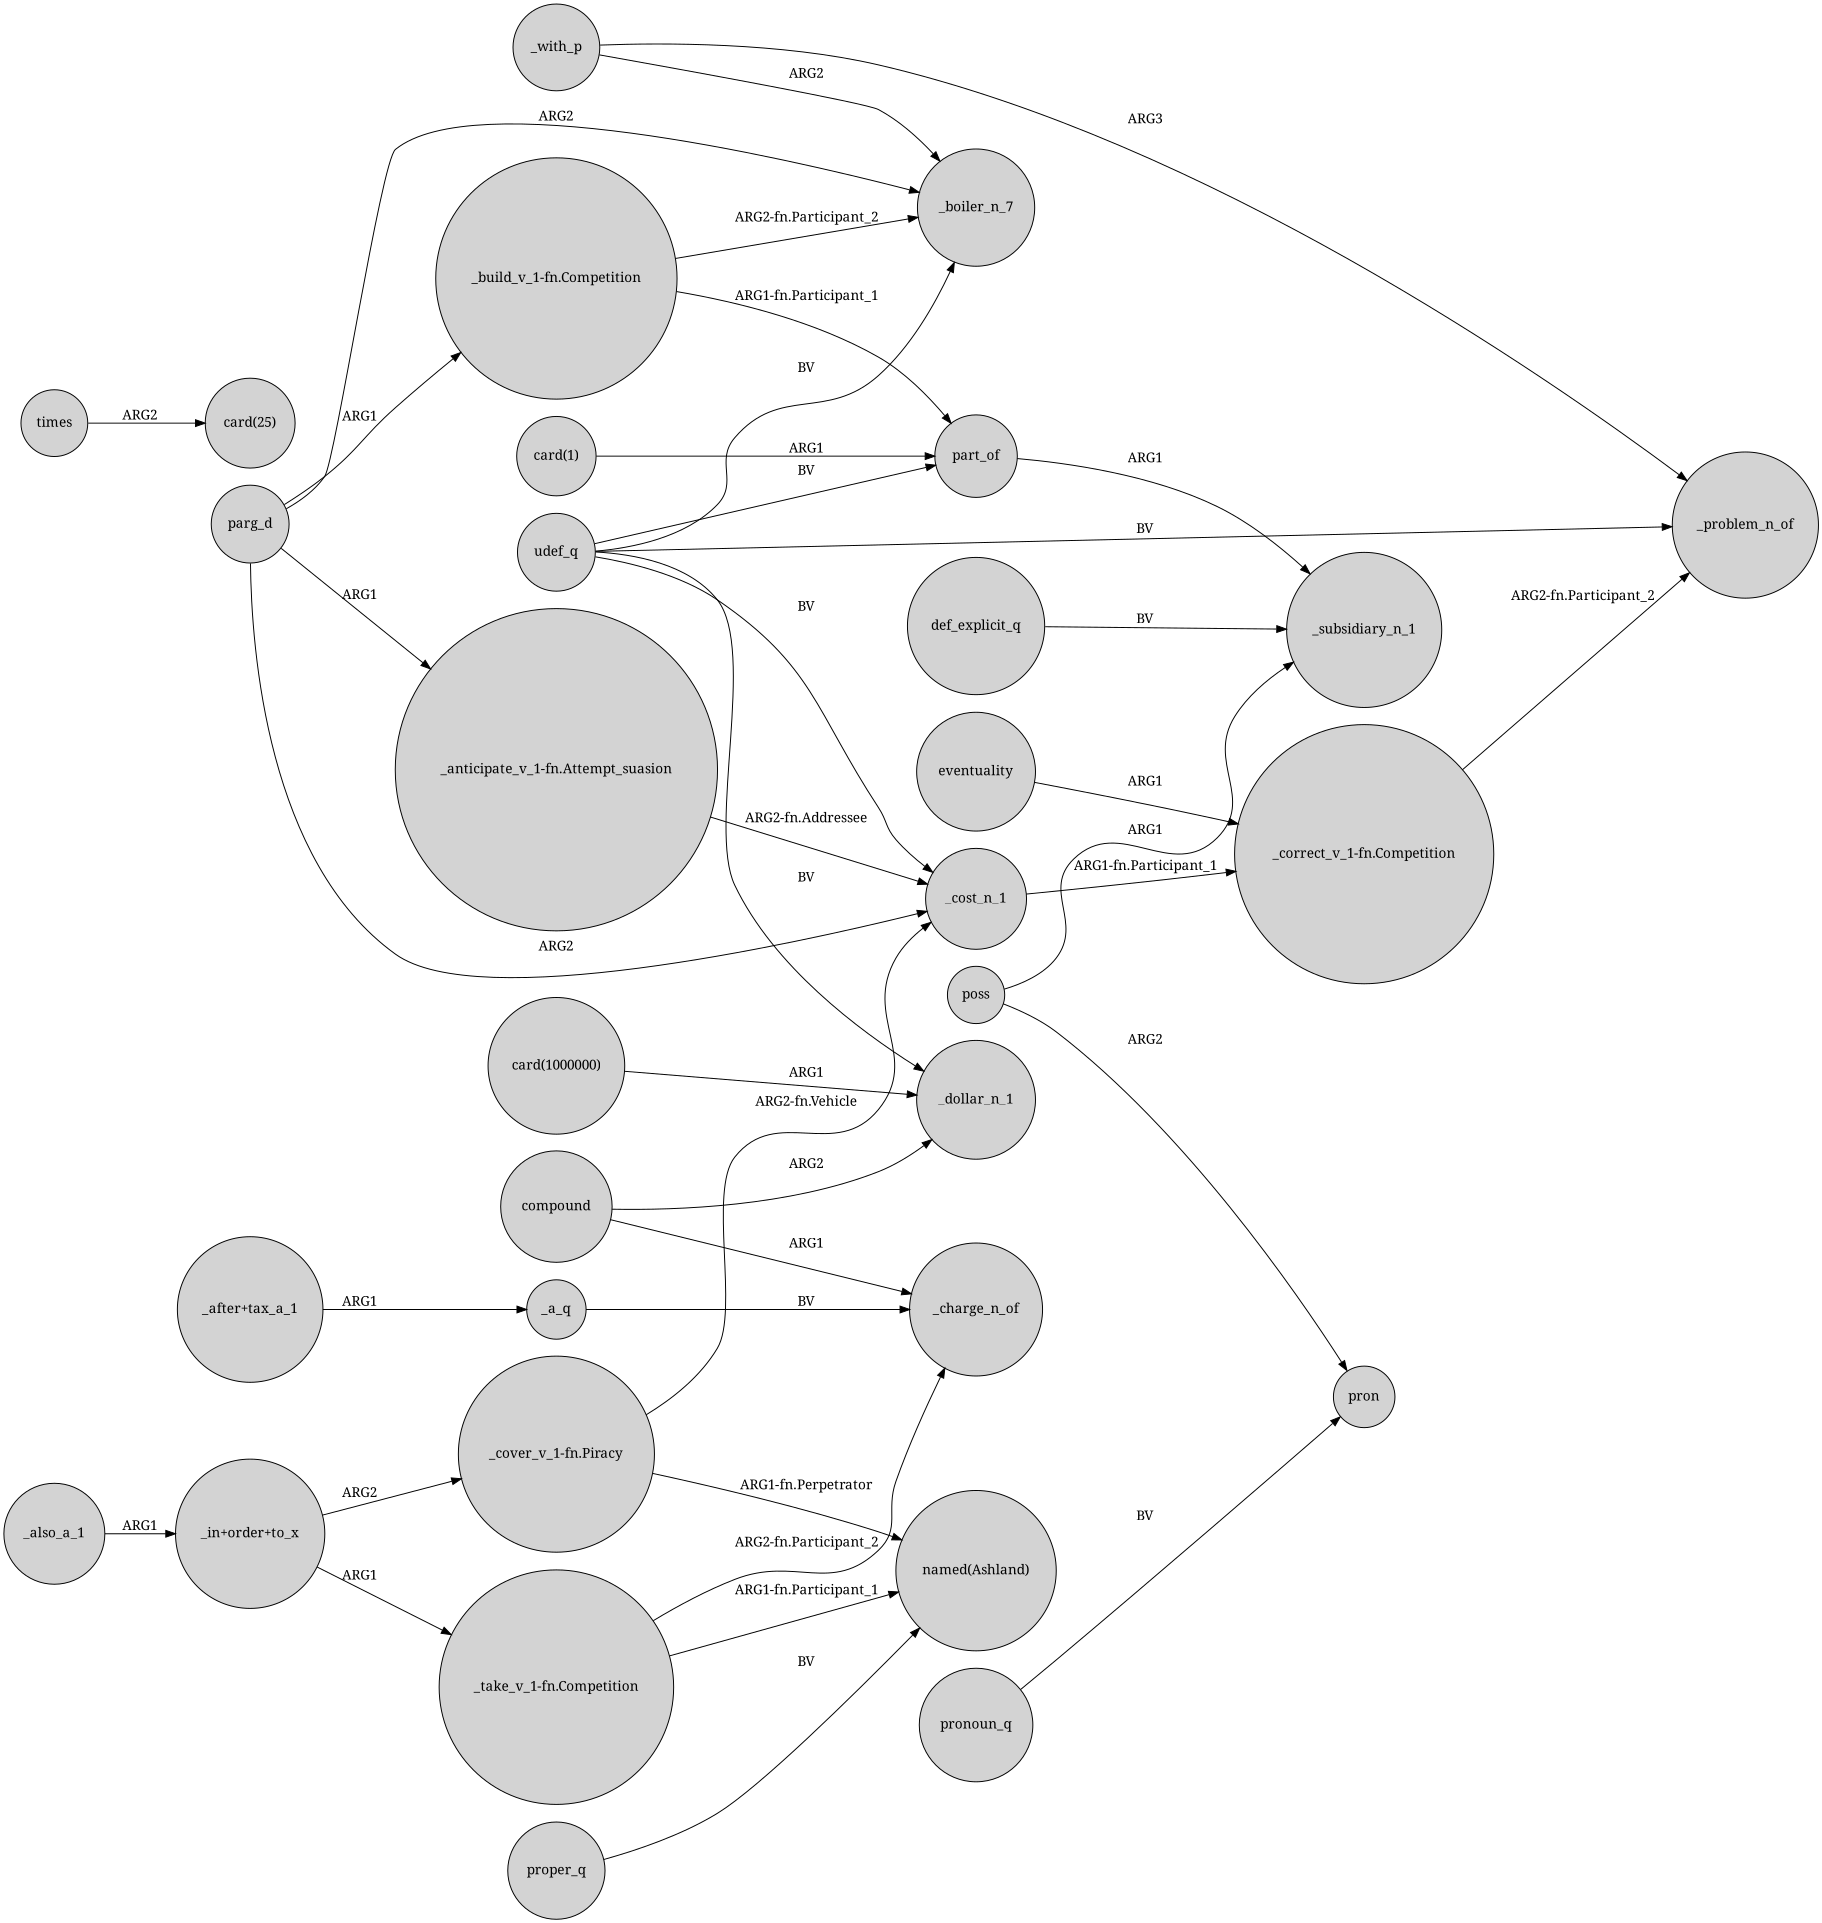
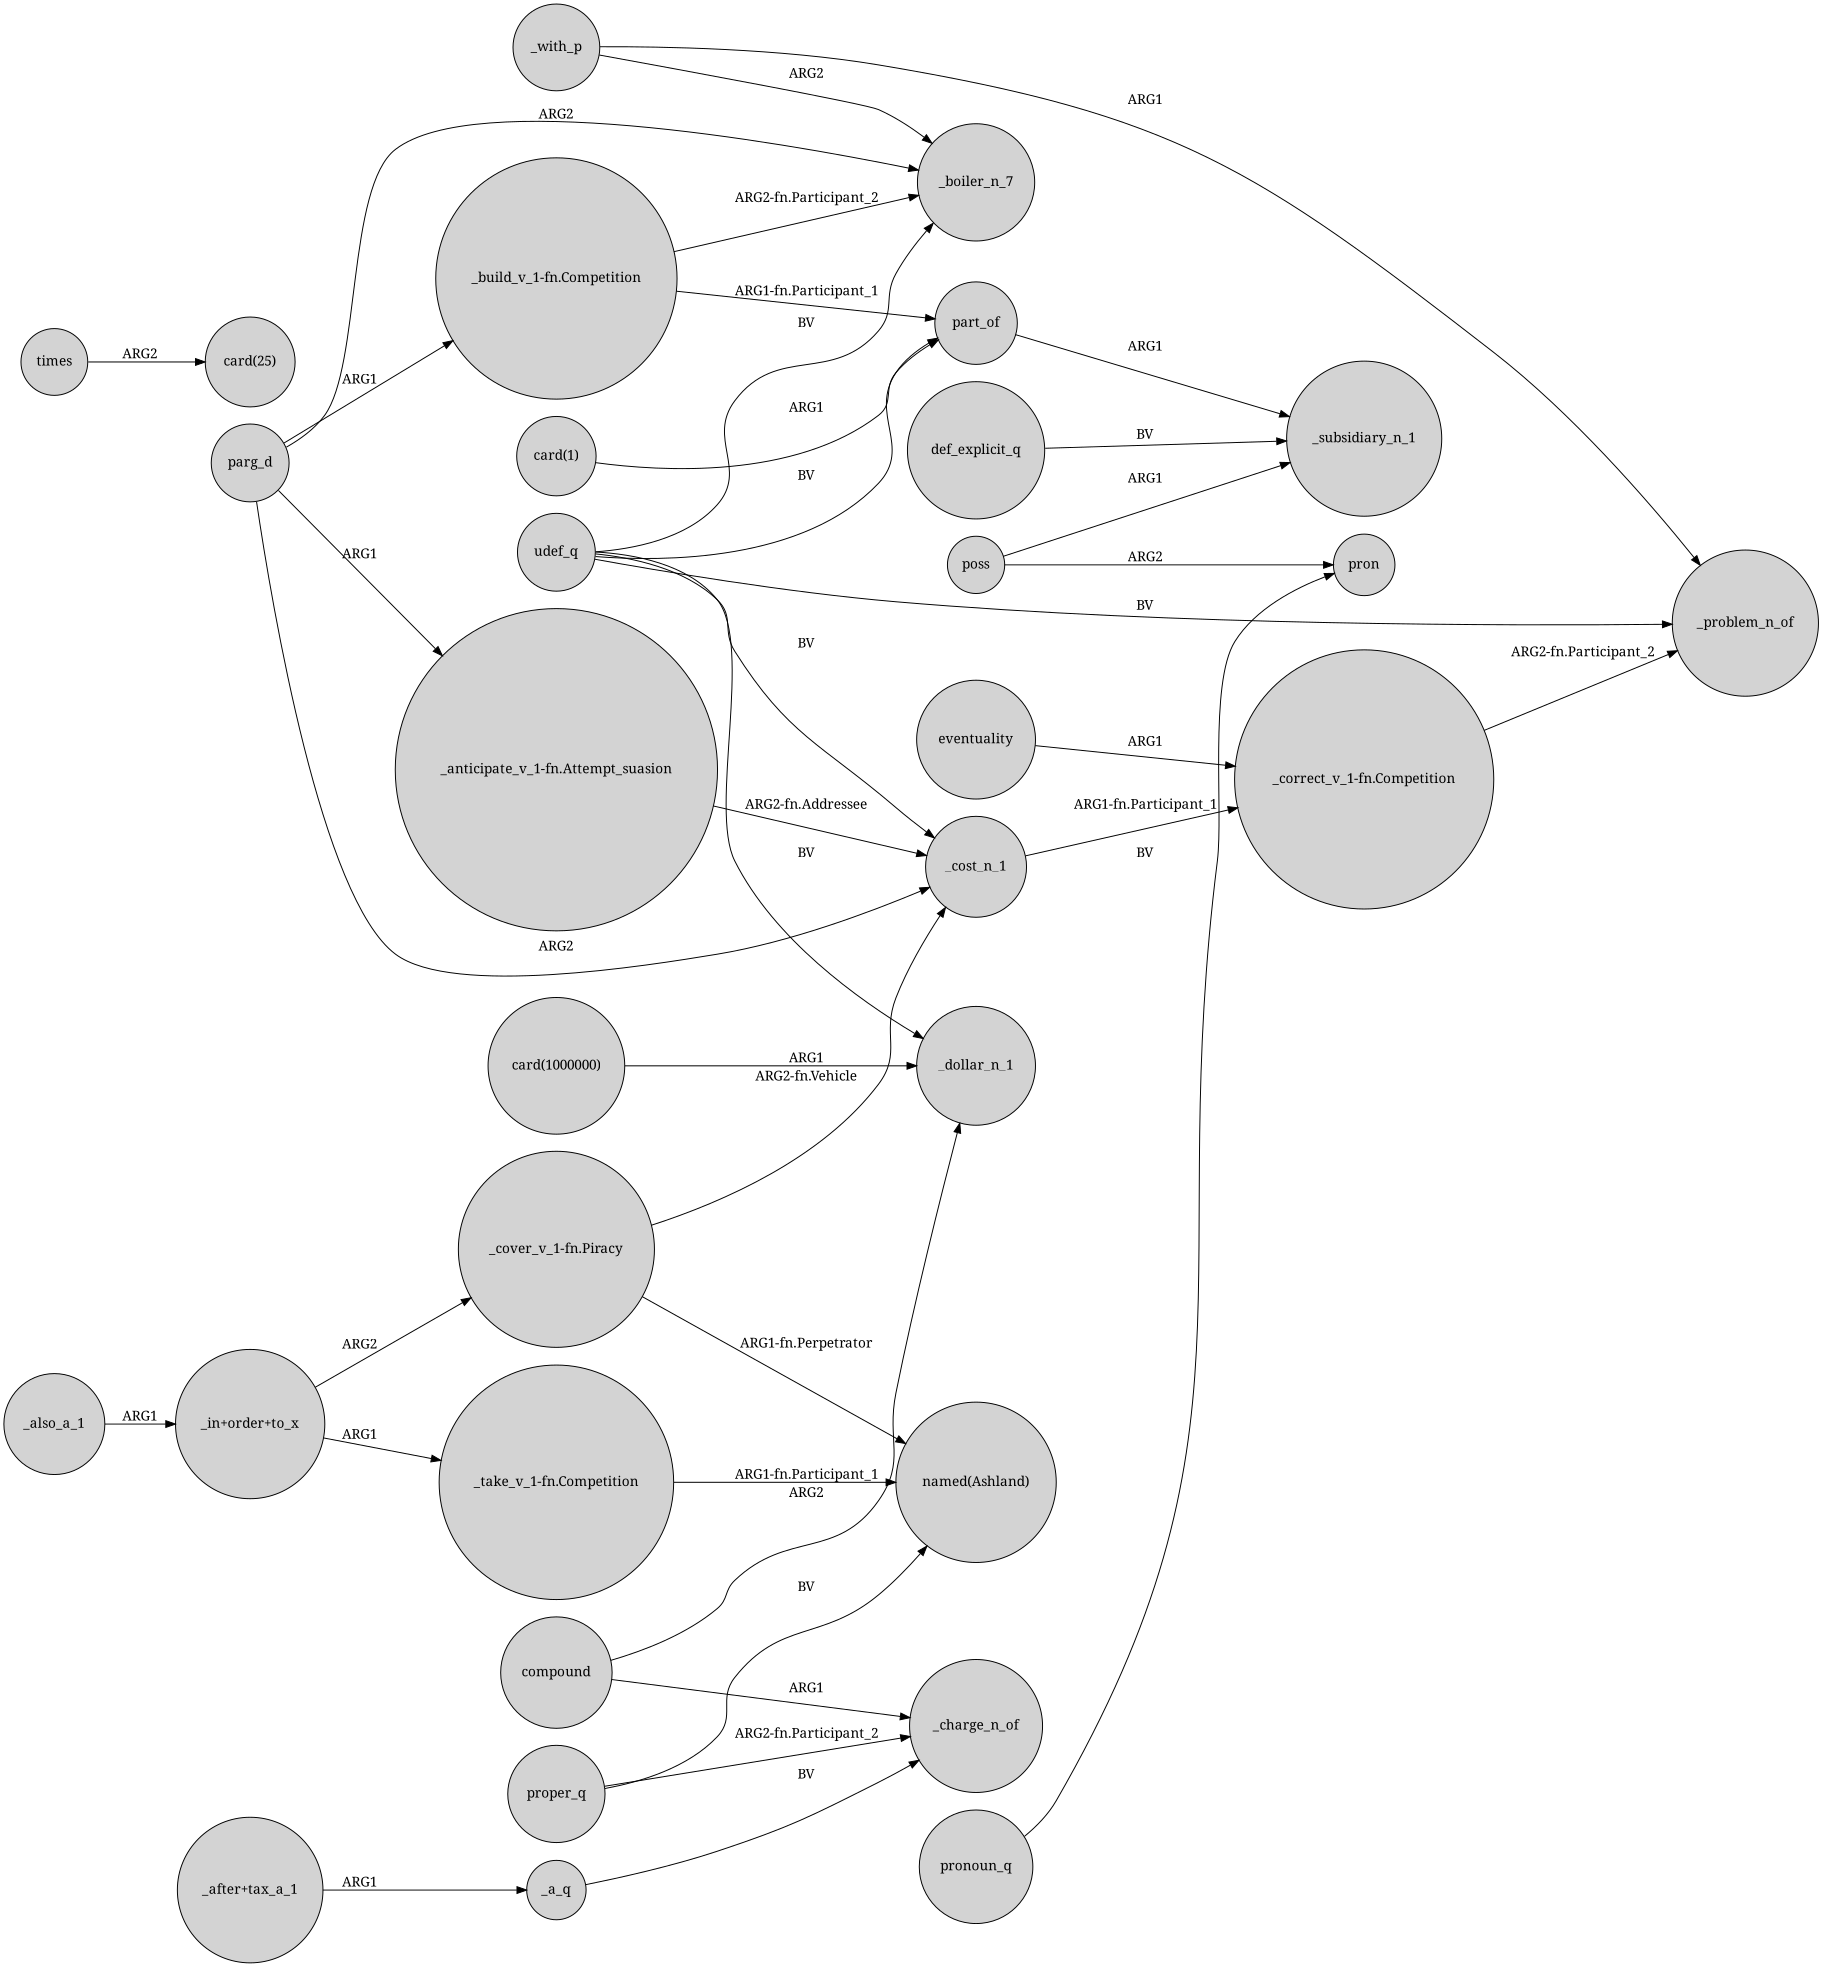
(1145, 120) -> (1145, 100)
(856, 1566) -> (753, 1762)
